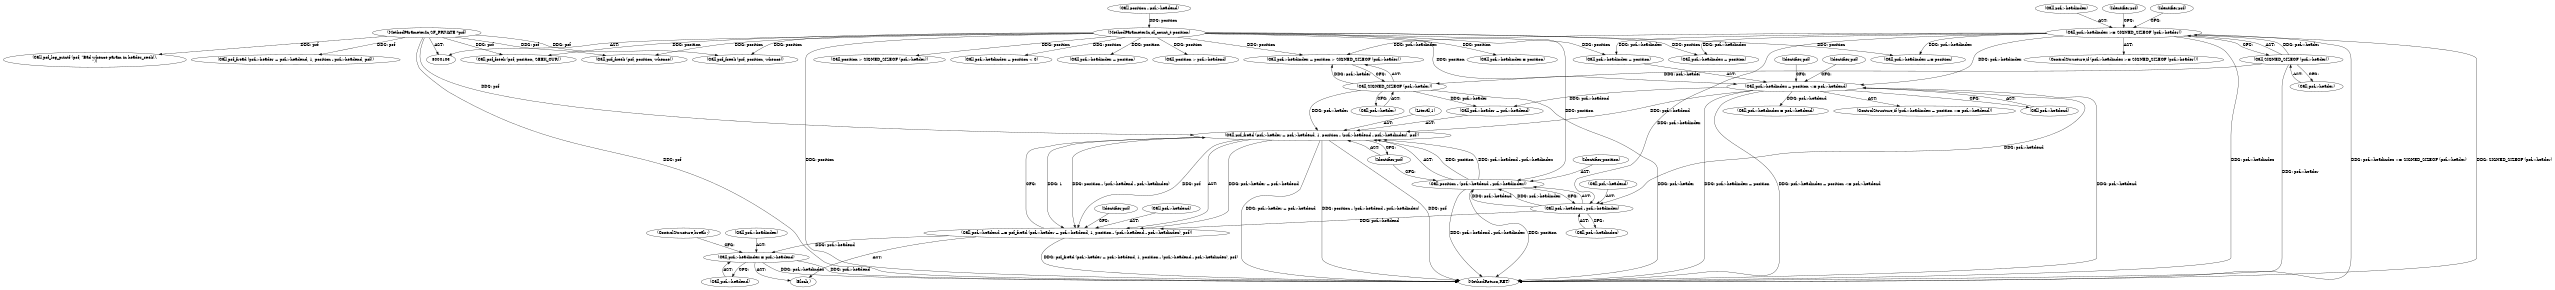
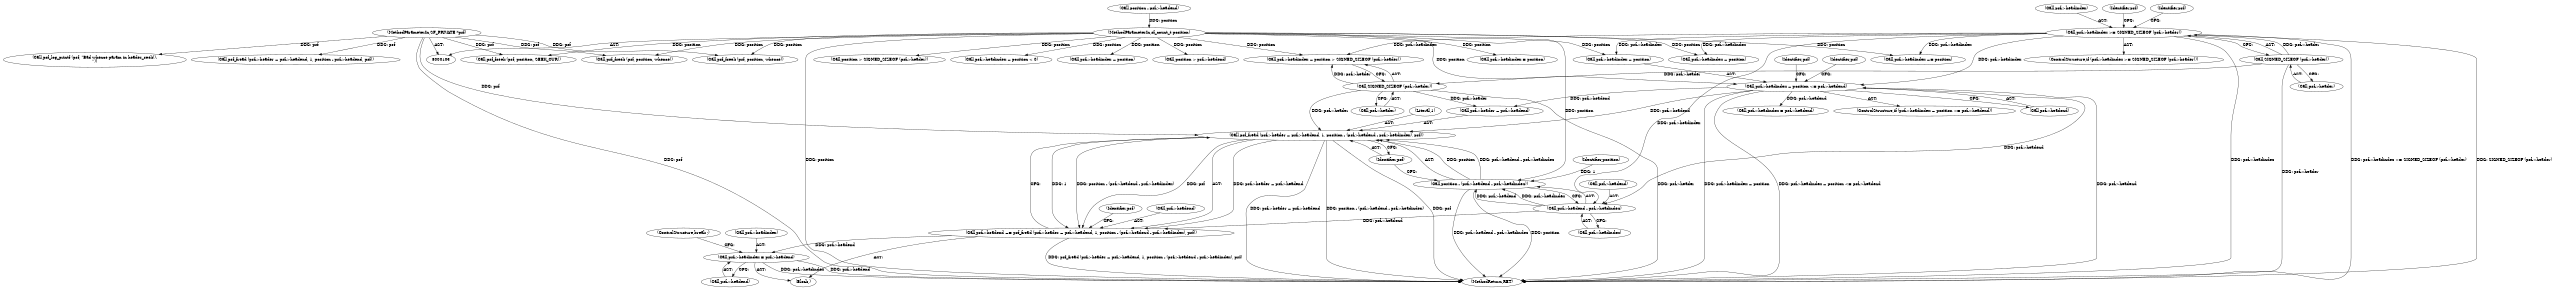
(1586, 172) -> (1588, 172)
